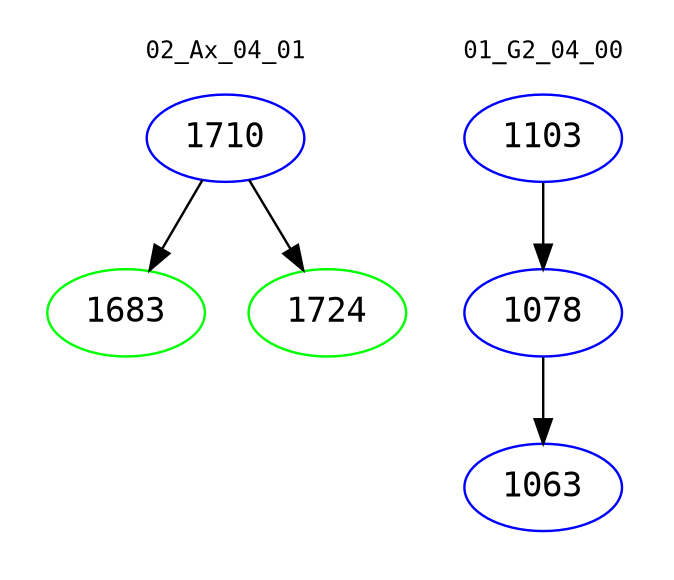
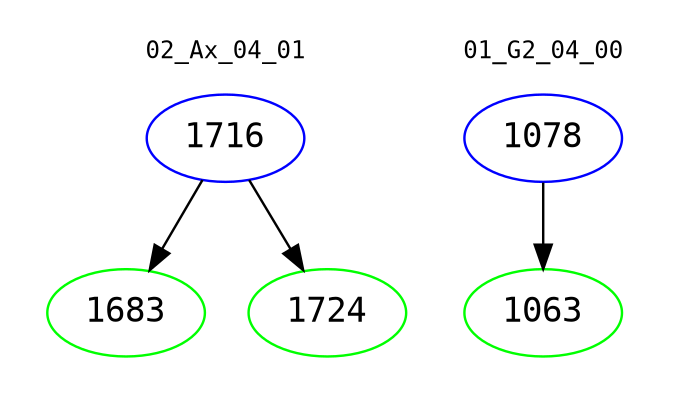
(226, 138) -> (226, 138)
(543, 138) -> none
(543, 487) -> (543, 313)
